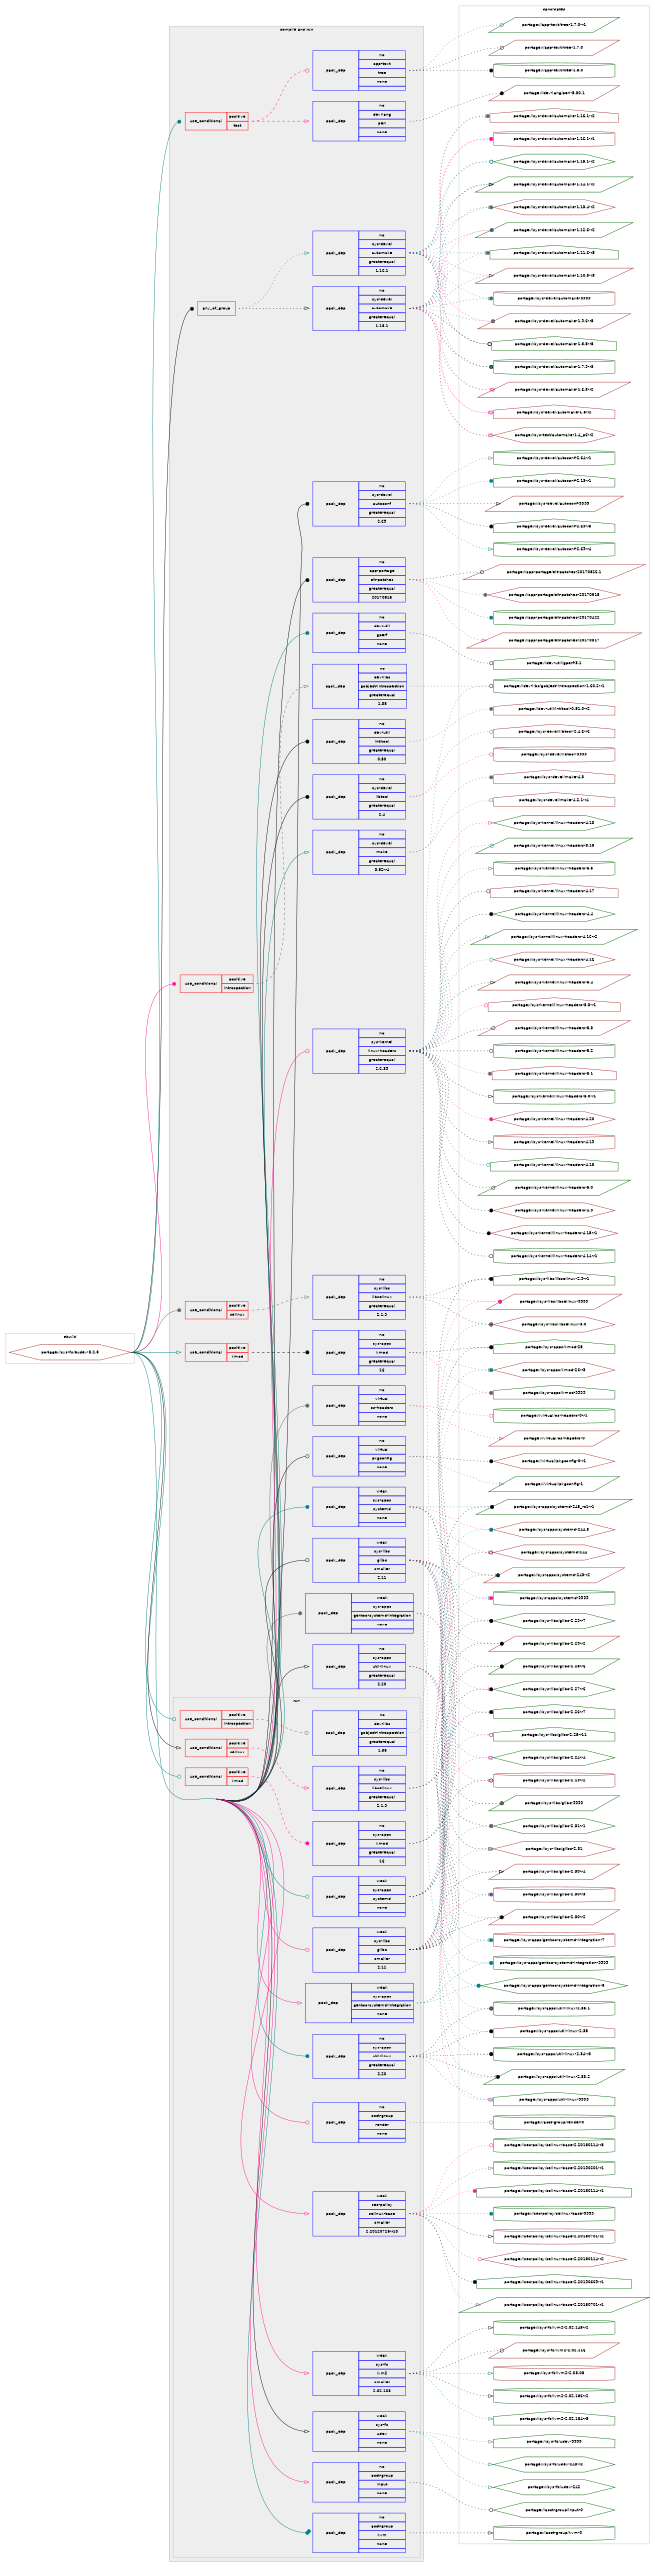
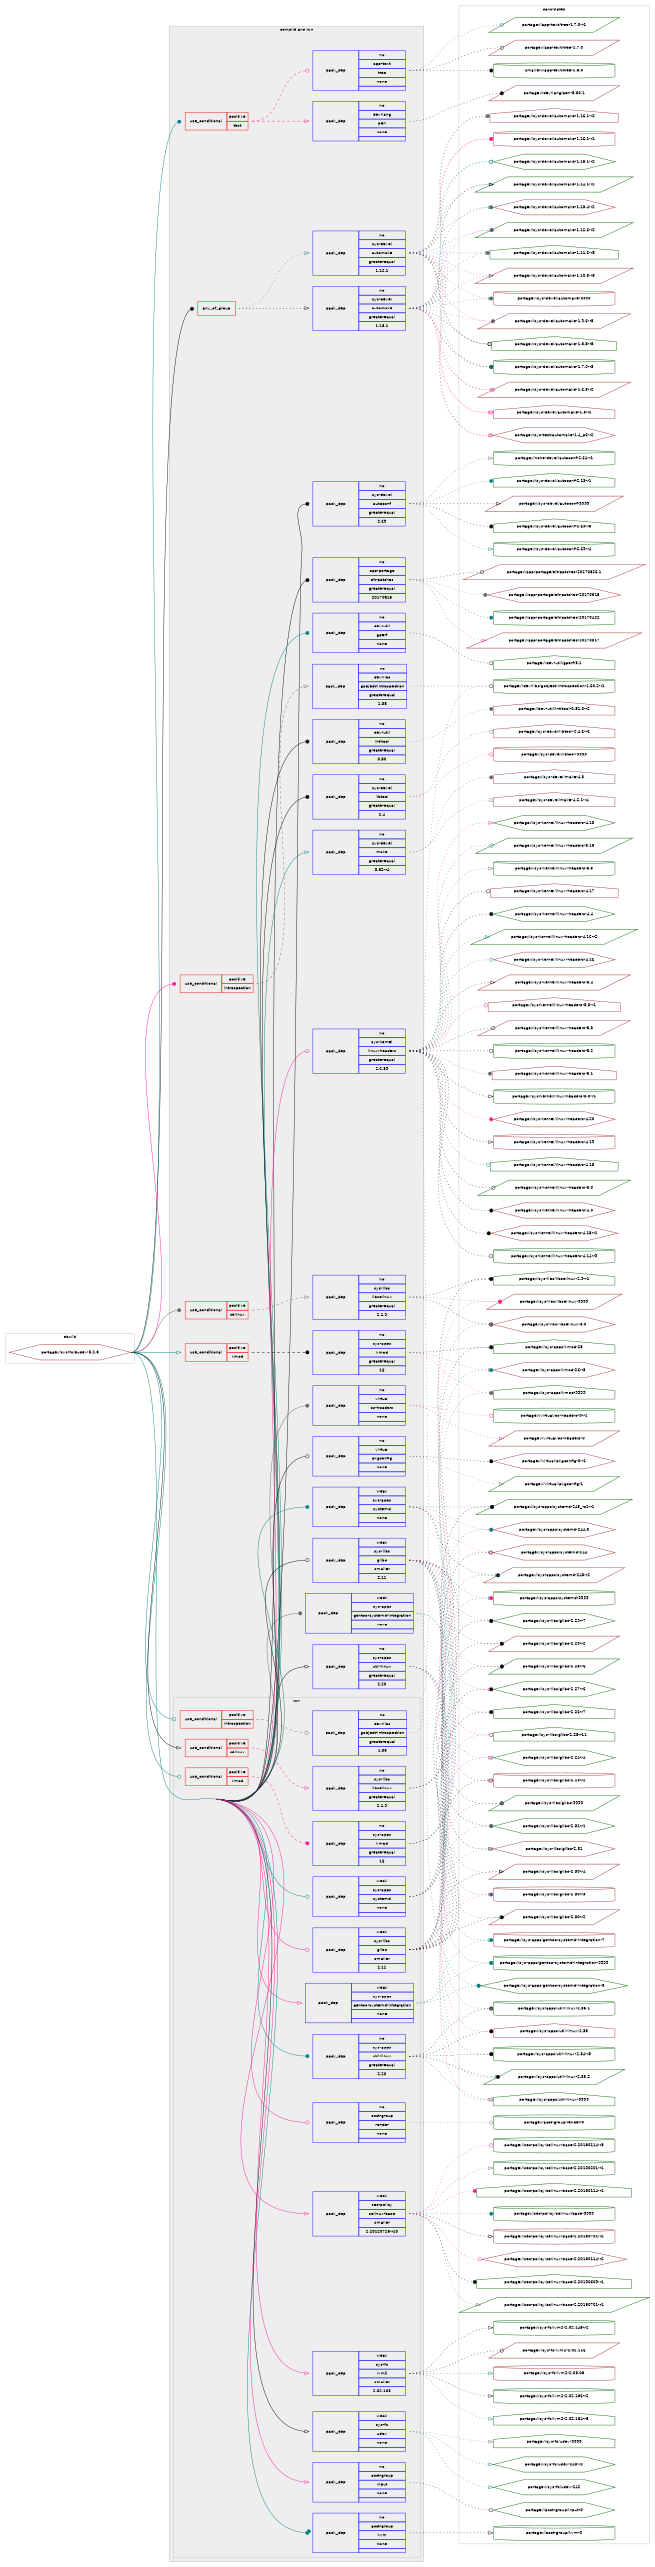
(554, 71) -> (554, 71)
(554, 458) -> (554, 458)
(554, 1256) -> (554, 1256)
